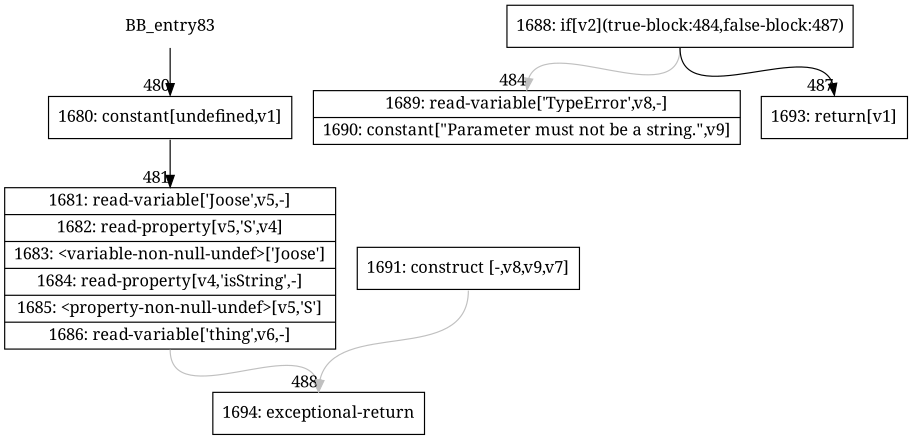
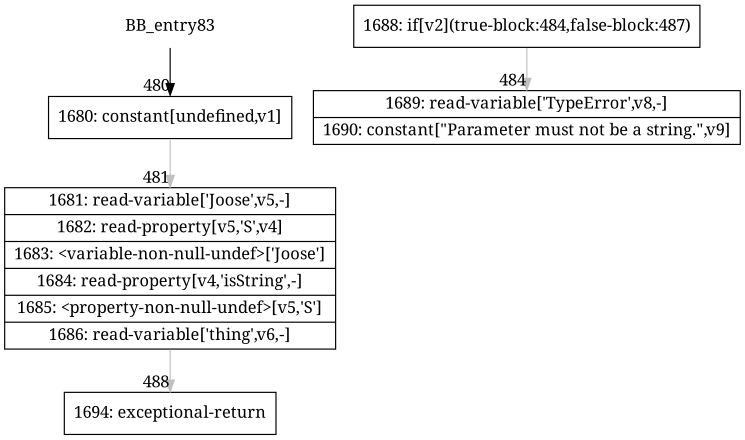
(834, 118) -> none
(170, 157) -> (170, 157)
(468, 268) -> none
